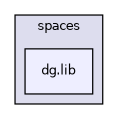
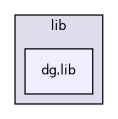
(59, 27) -> (59, 27)
